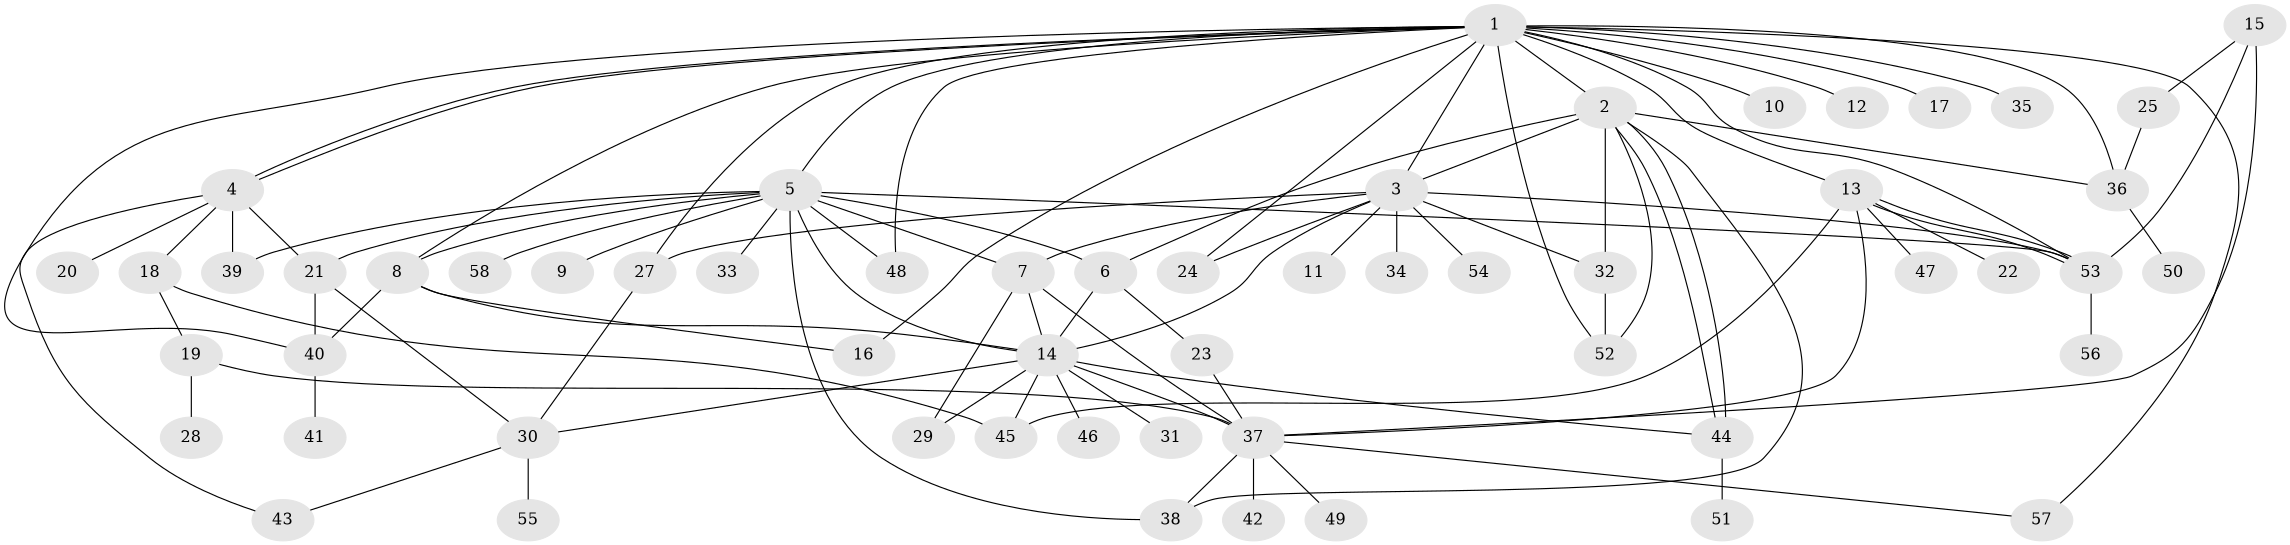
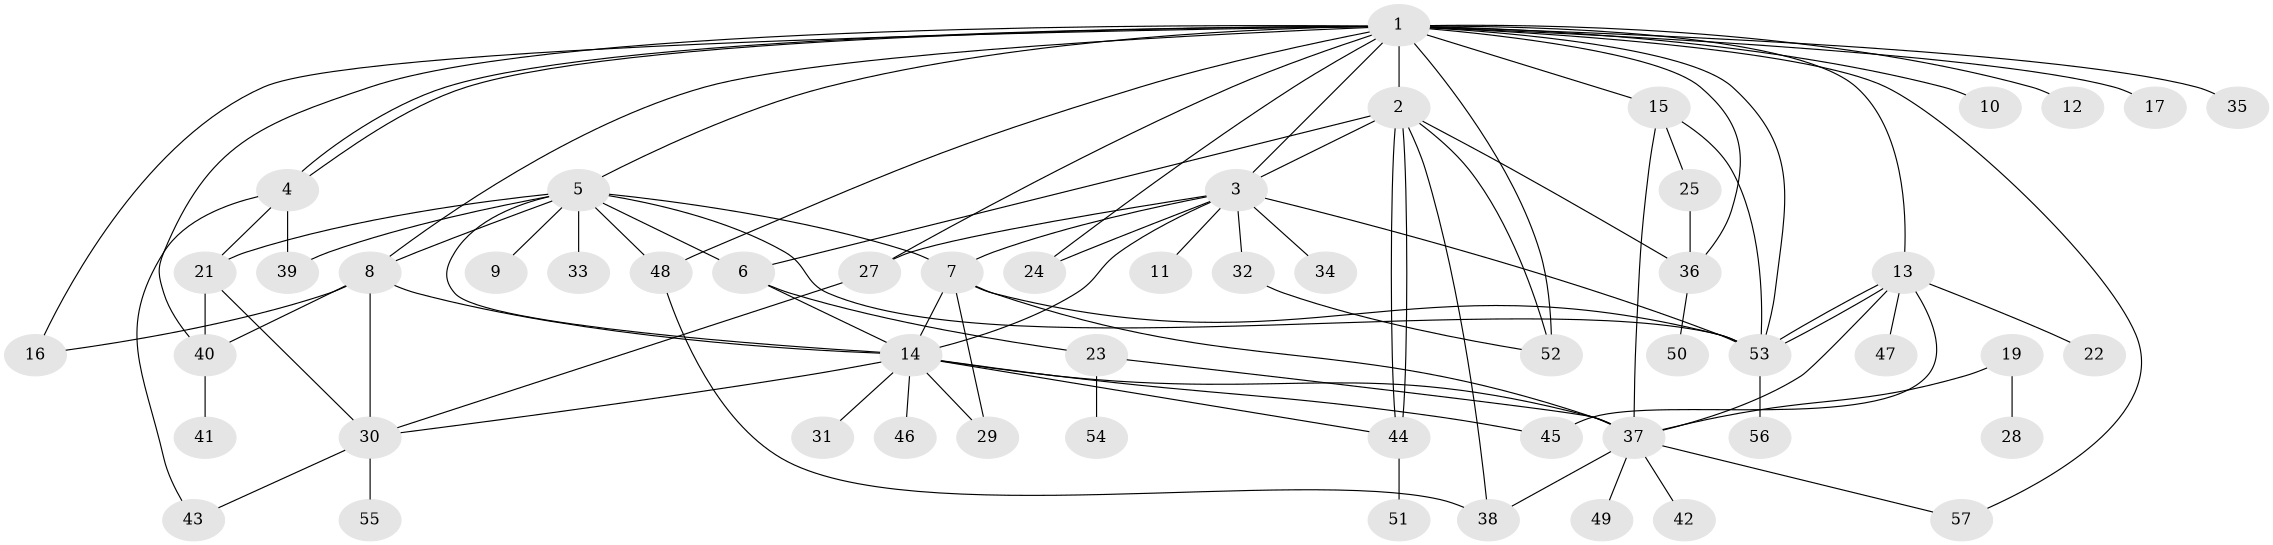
none -> (1529, 66)
(1605, 190) -> none
(1438, 231) -> (1097, 397)
(68, 273) -> none
(150, 273) -> none
(480, 273) -> none
none -> (1375, 312)
none -> (370, 355)
(880, 456) -> (1019, 495)
